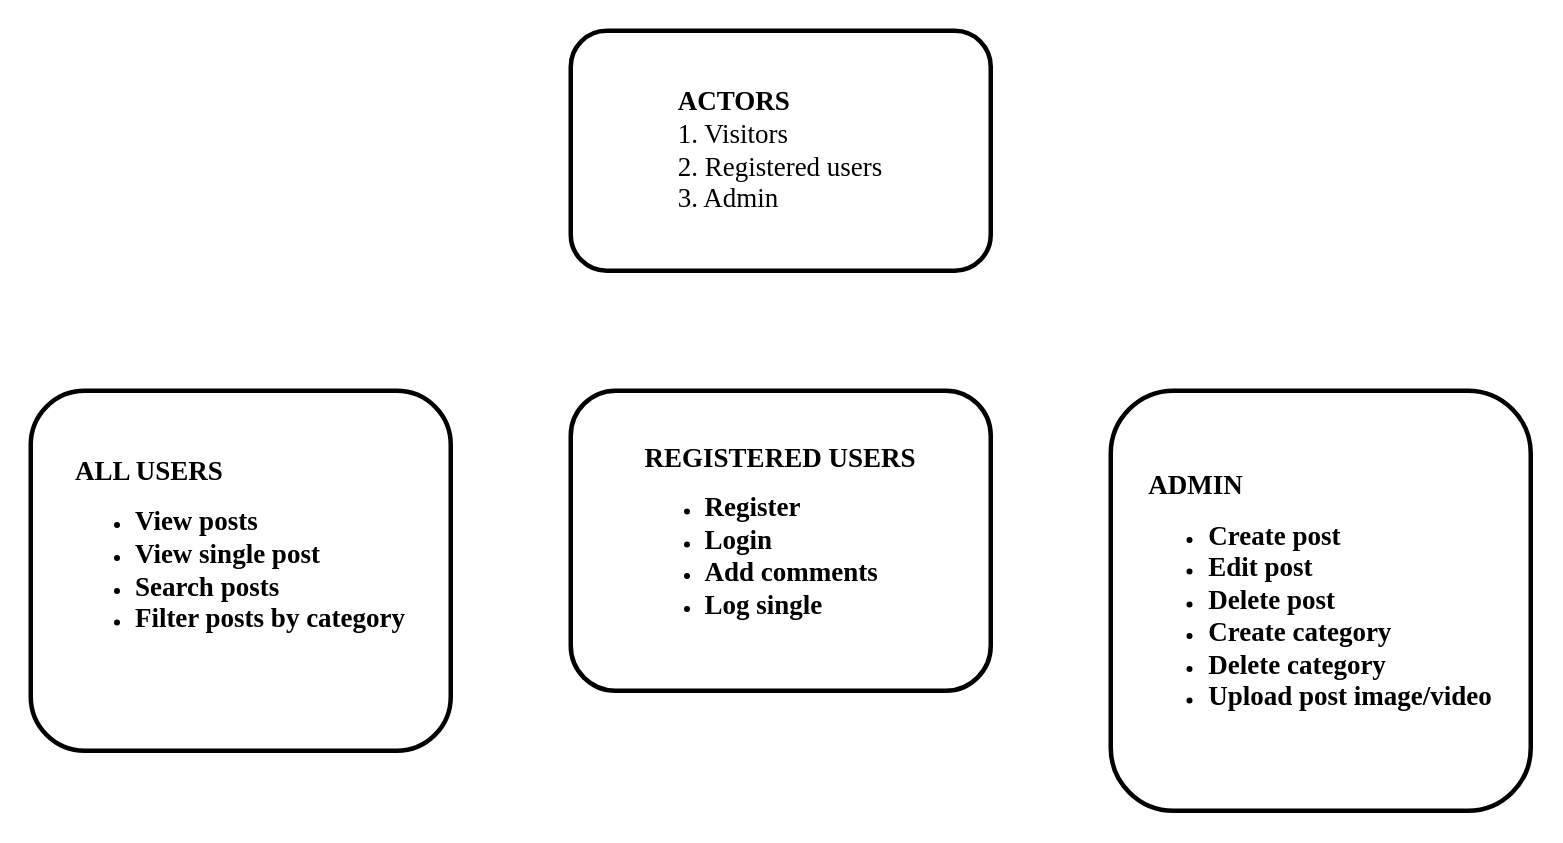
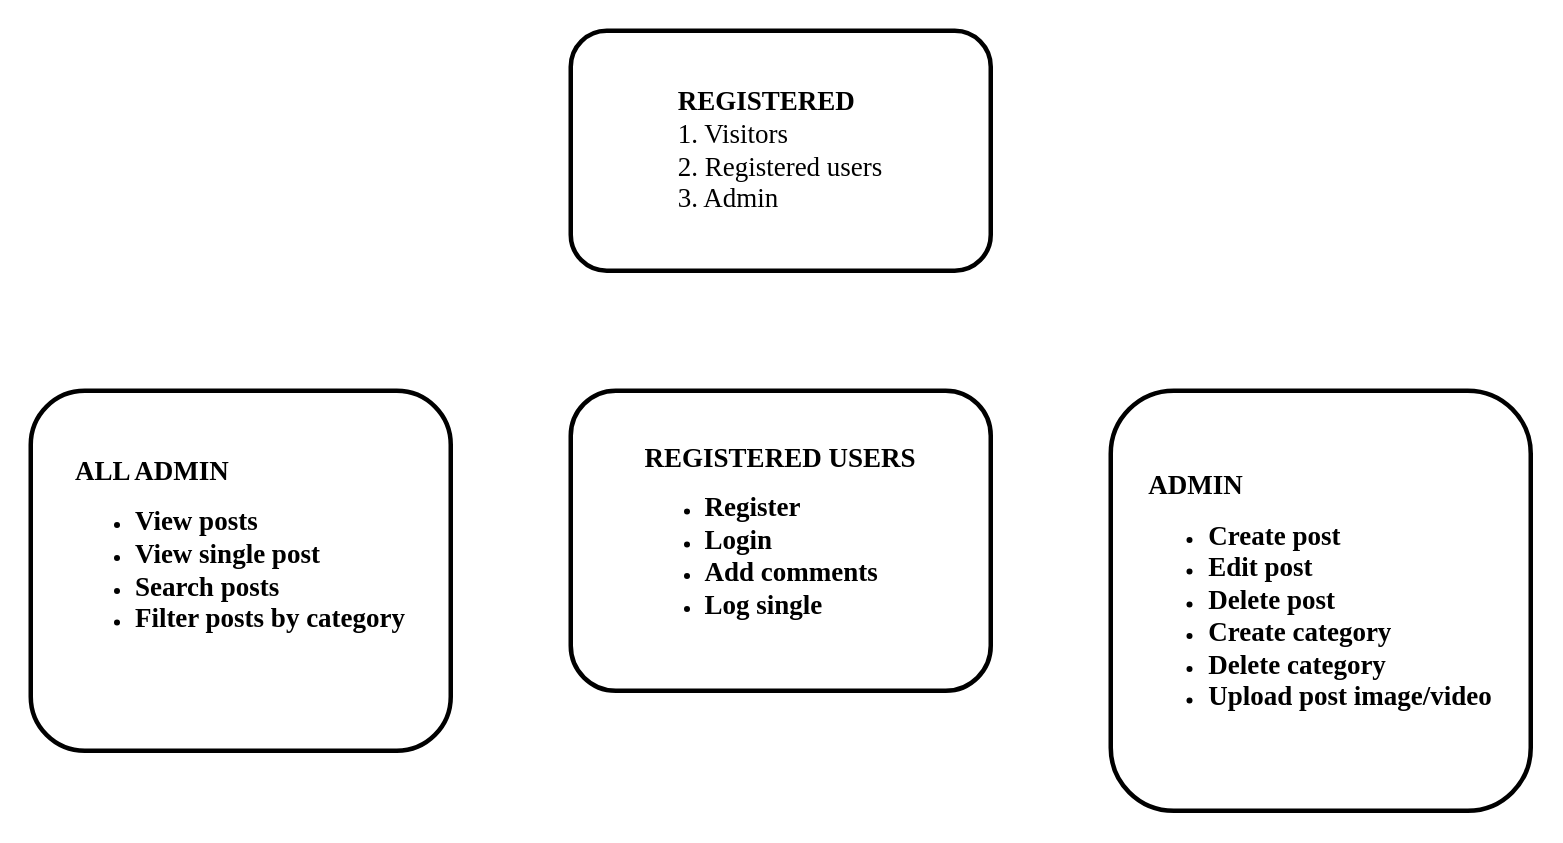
(781, 151) -> (781, 151)
(241, 571) -> (241, 571)
